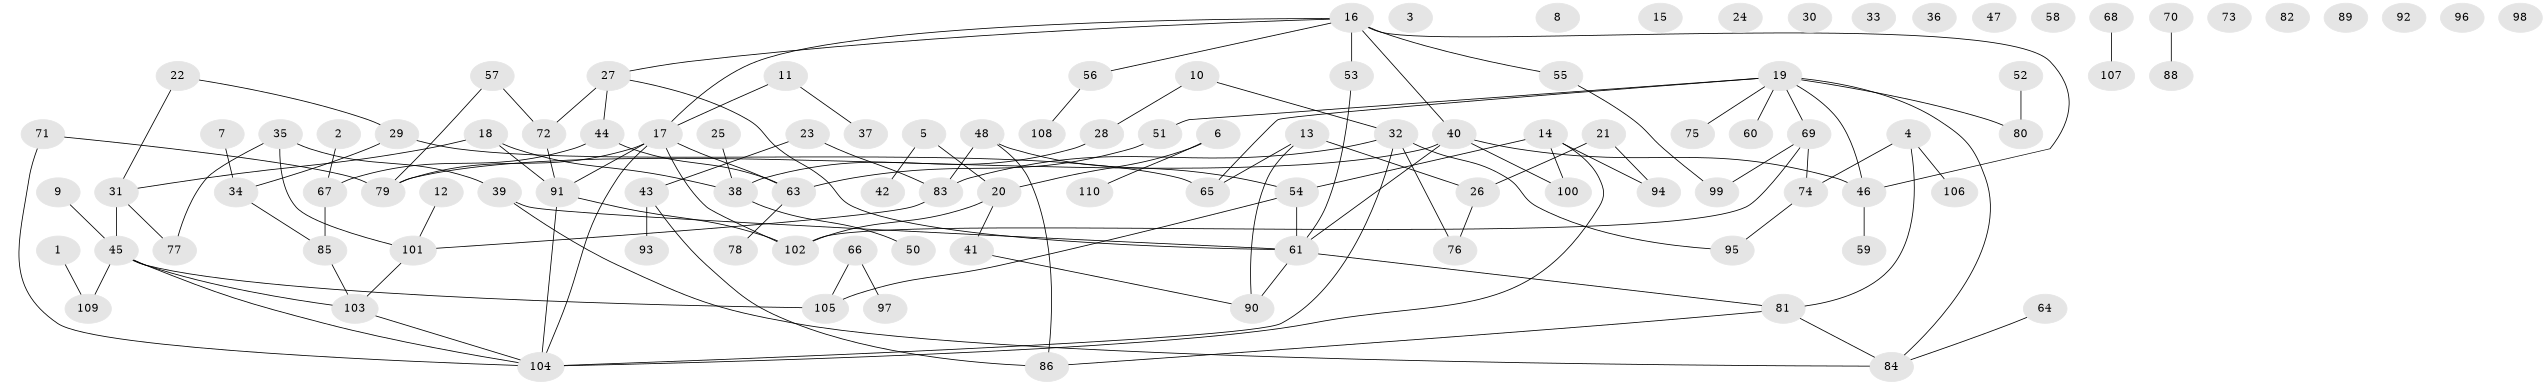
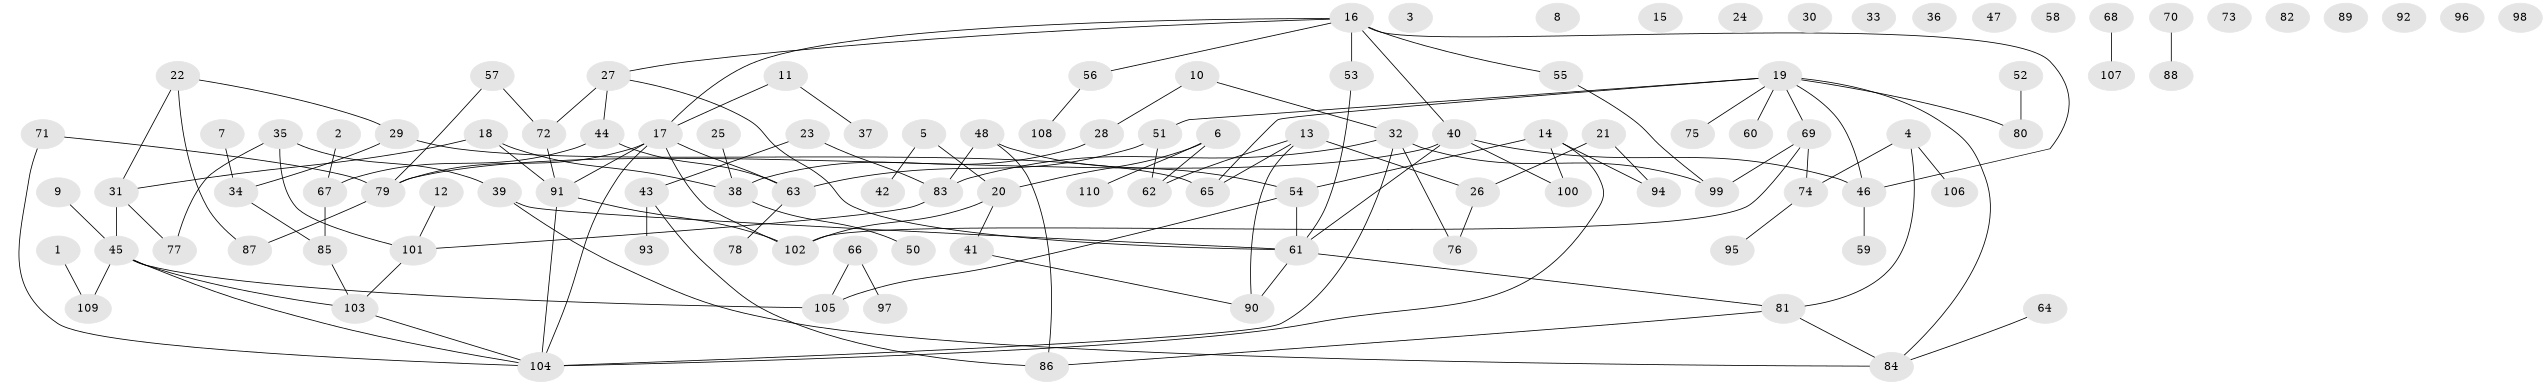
none -> (1150, 192)
(1554, 215) -> (1564, 163)
none -> (250, 251)
